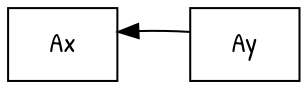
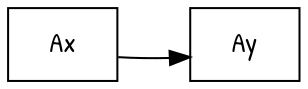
(164, 31) -> (144, 58)
